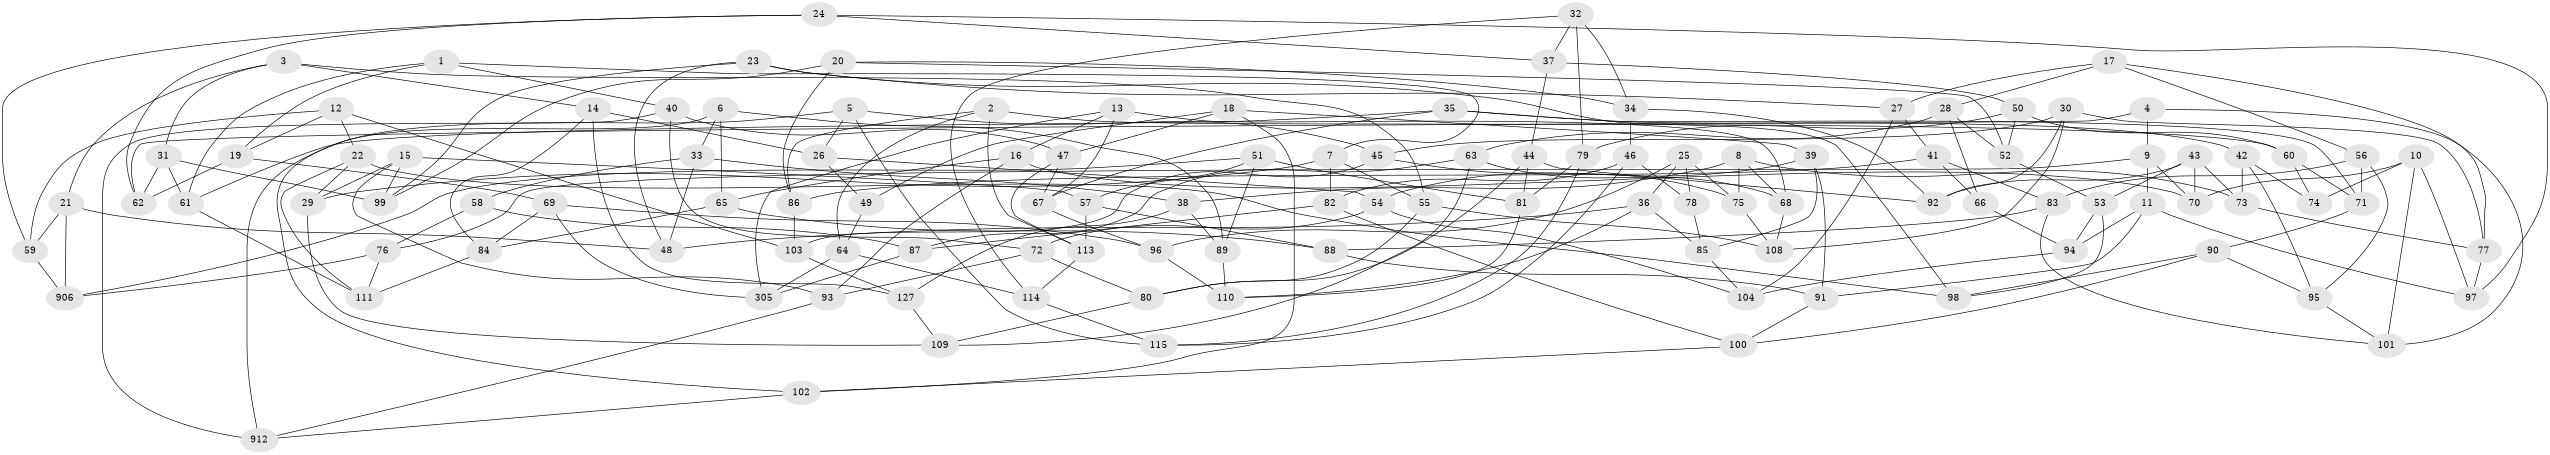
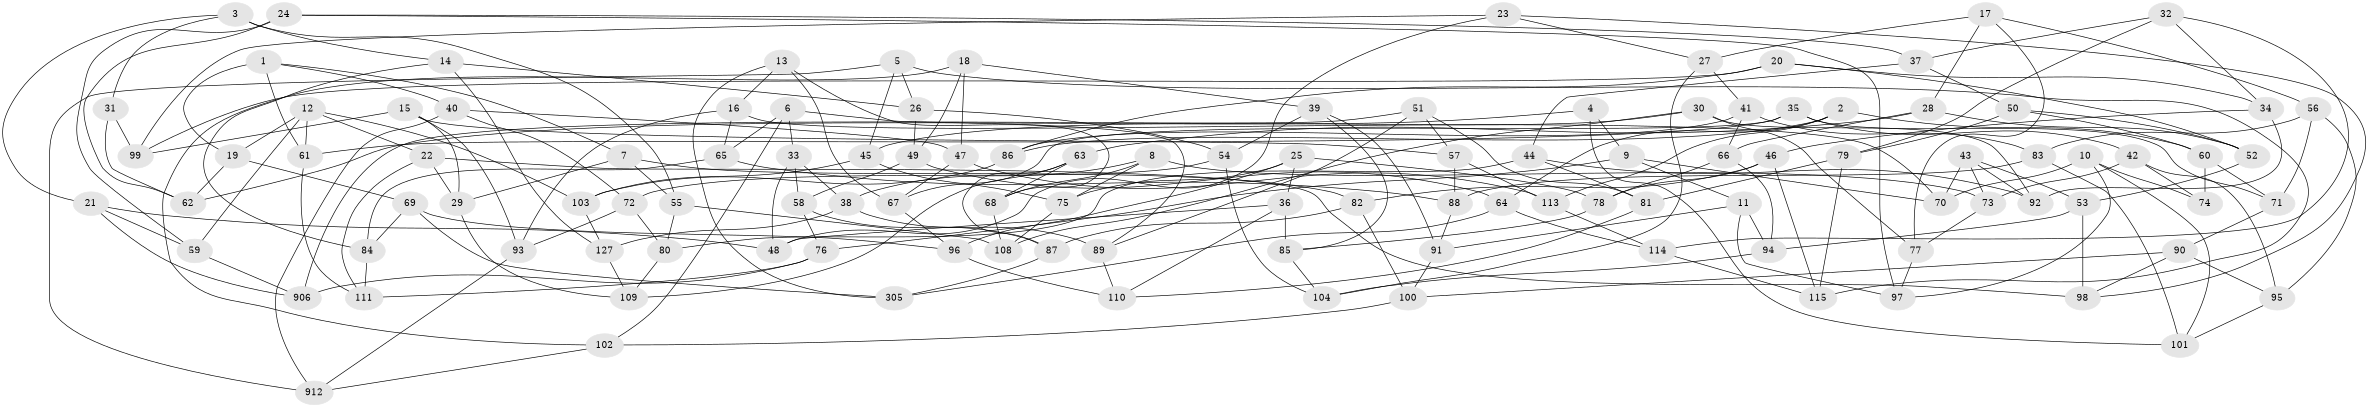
none -> (1661, 179)
(175, 180) -> (306, 133)
none -> (856, 180)
